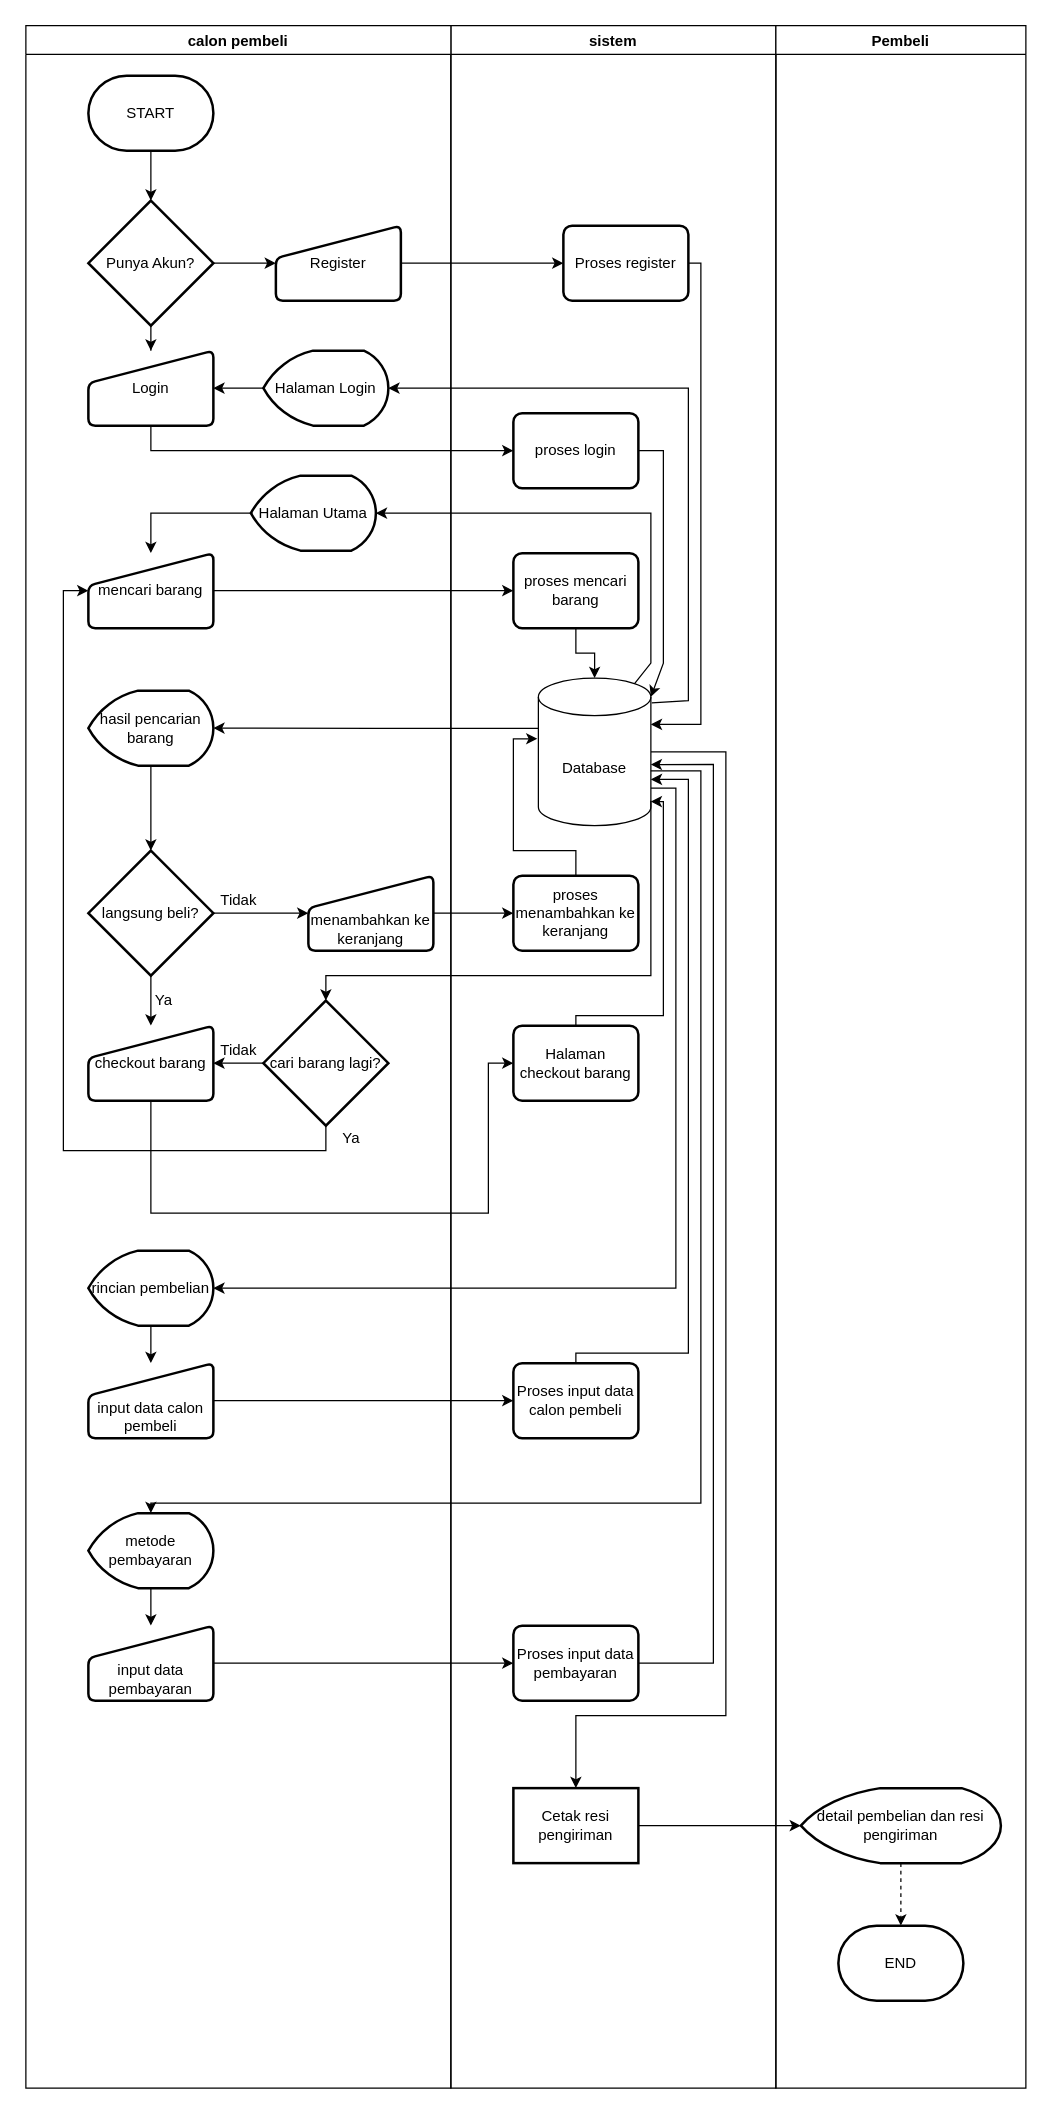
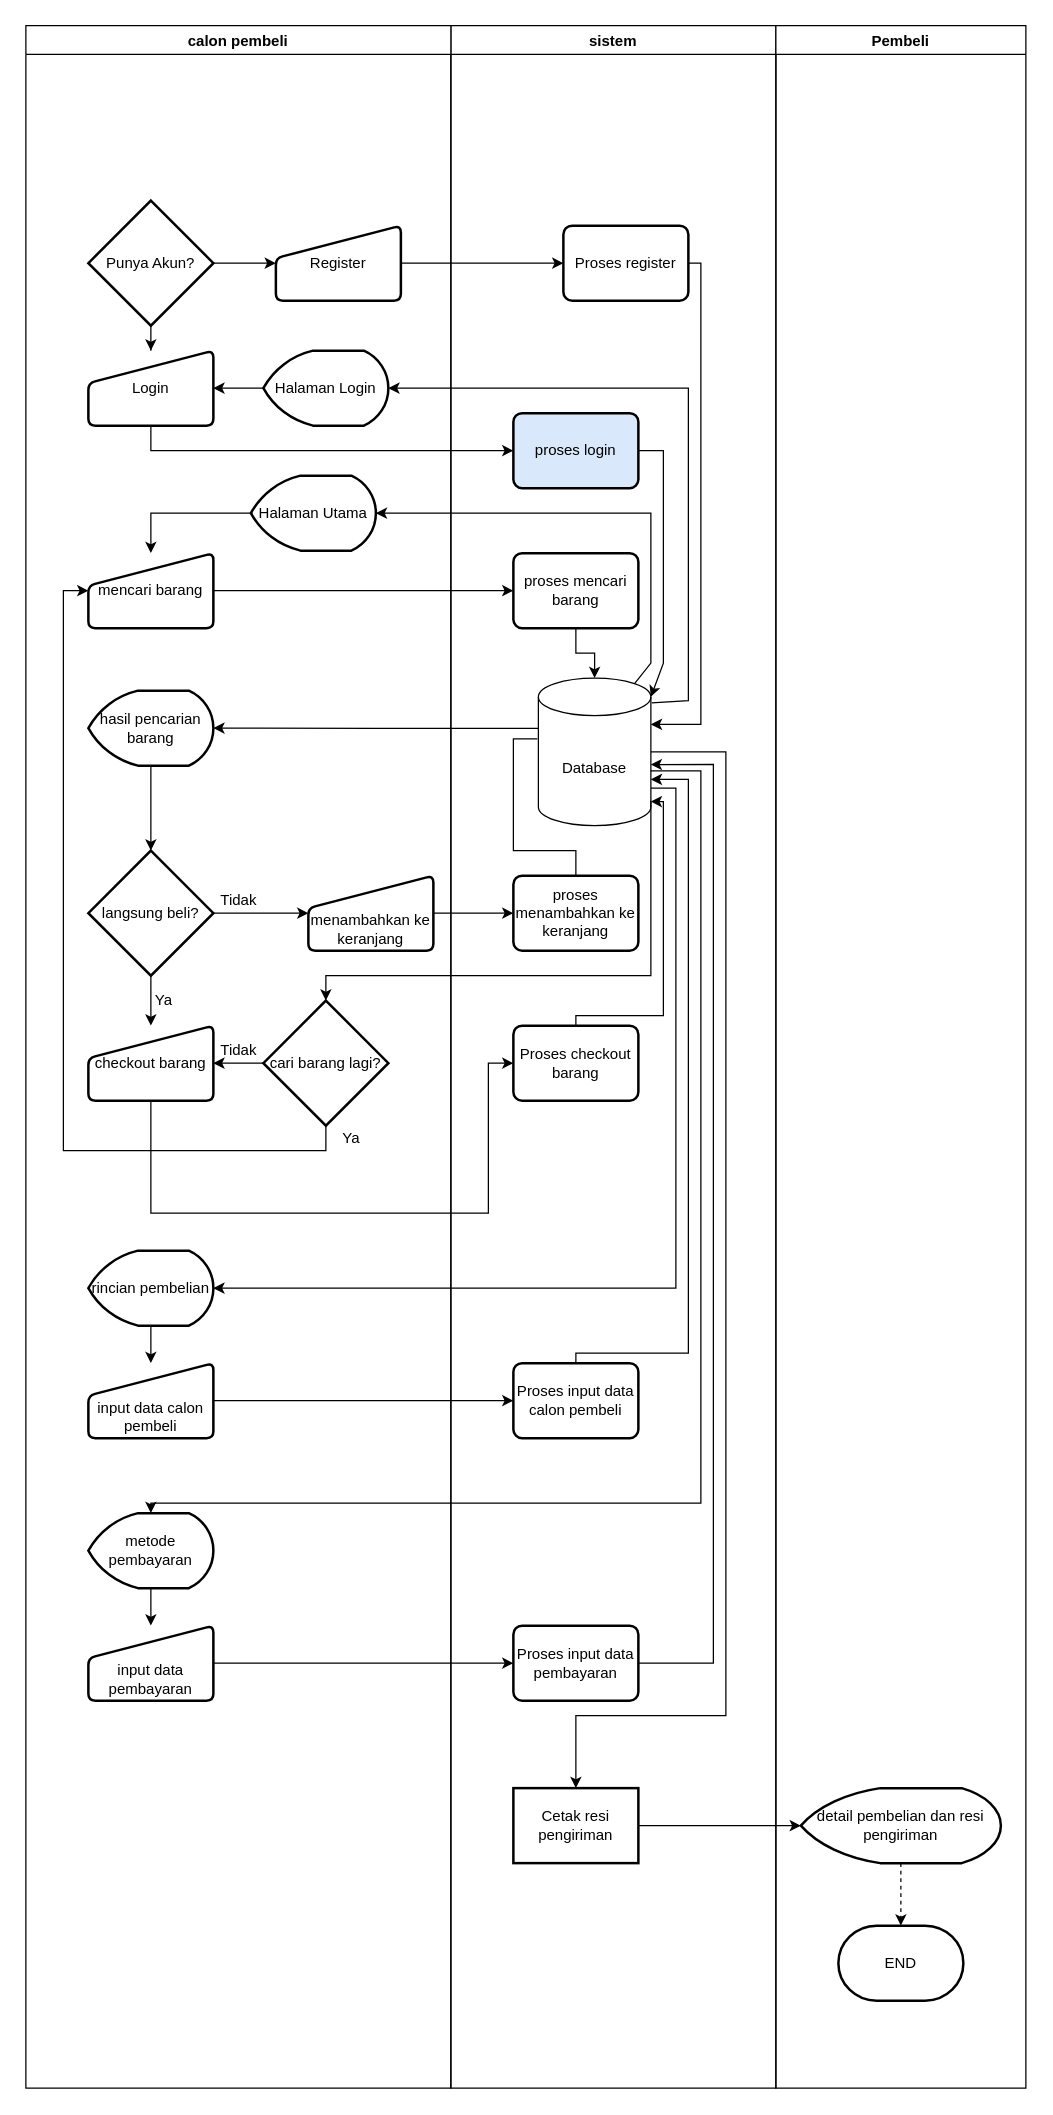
(151, 113) -> none
(151, 172) -> none
(576, 451) -> (576, 451)
(527, 739) -> (530, 739)
(576, 1063) -> (576, 1063)
